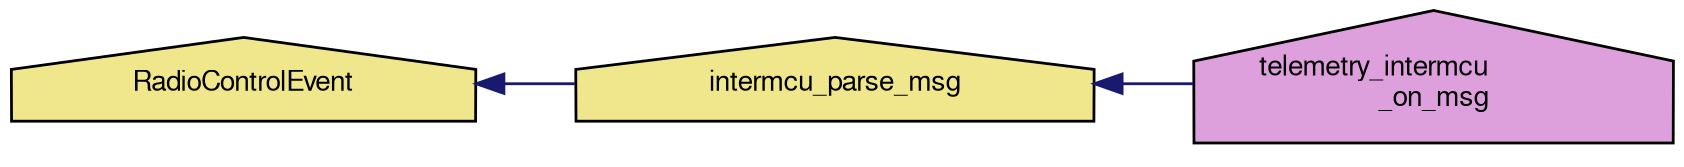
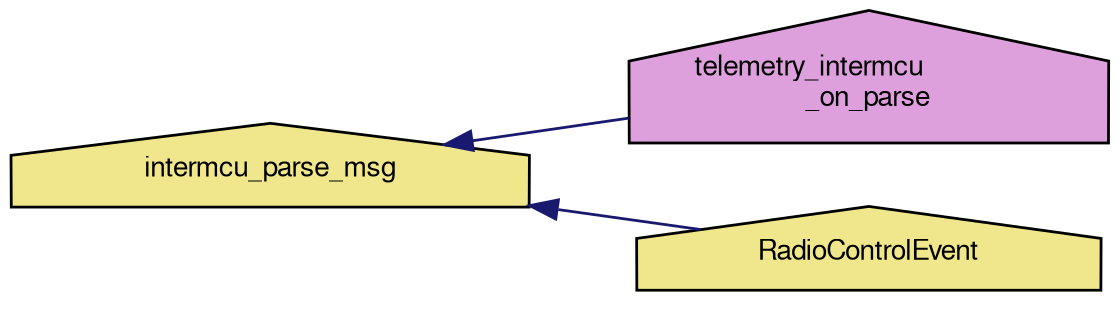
(540, 84) -> (629, 220)
(1434, 84) -> (869, 84)
